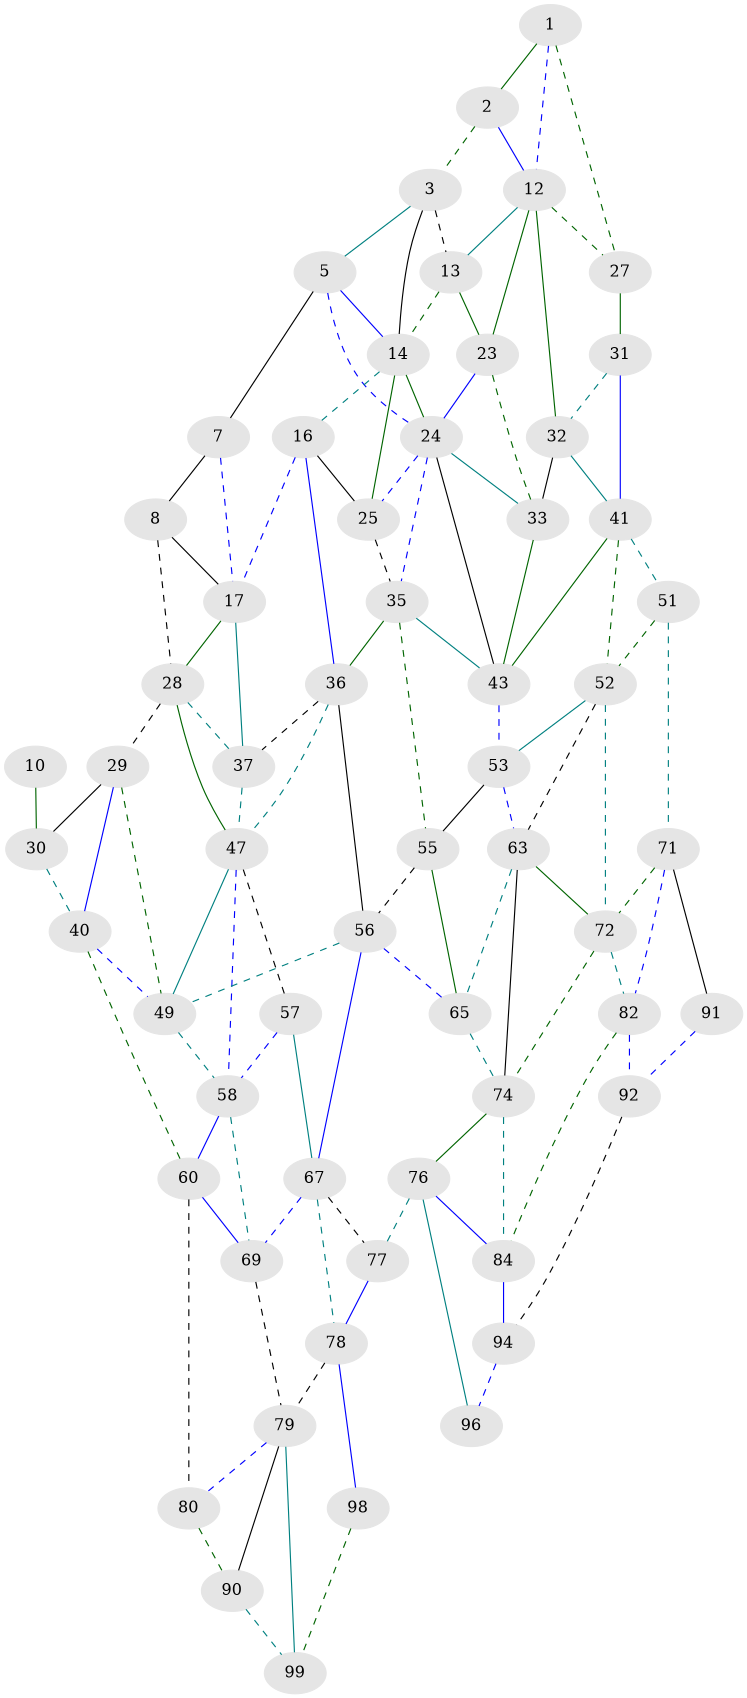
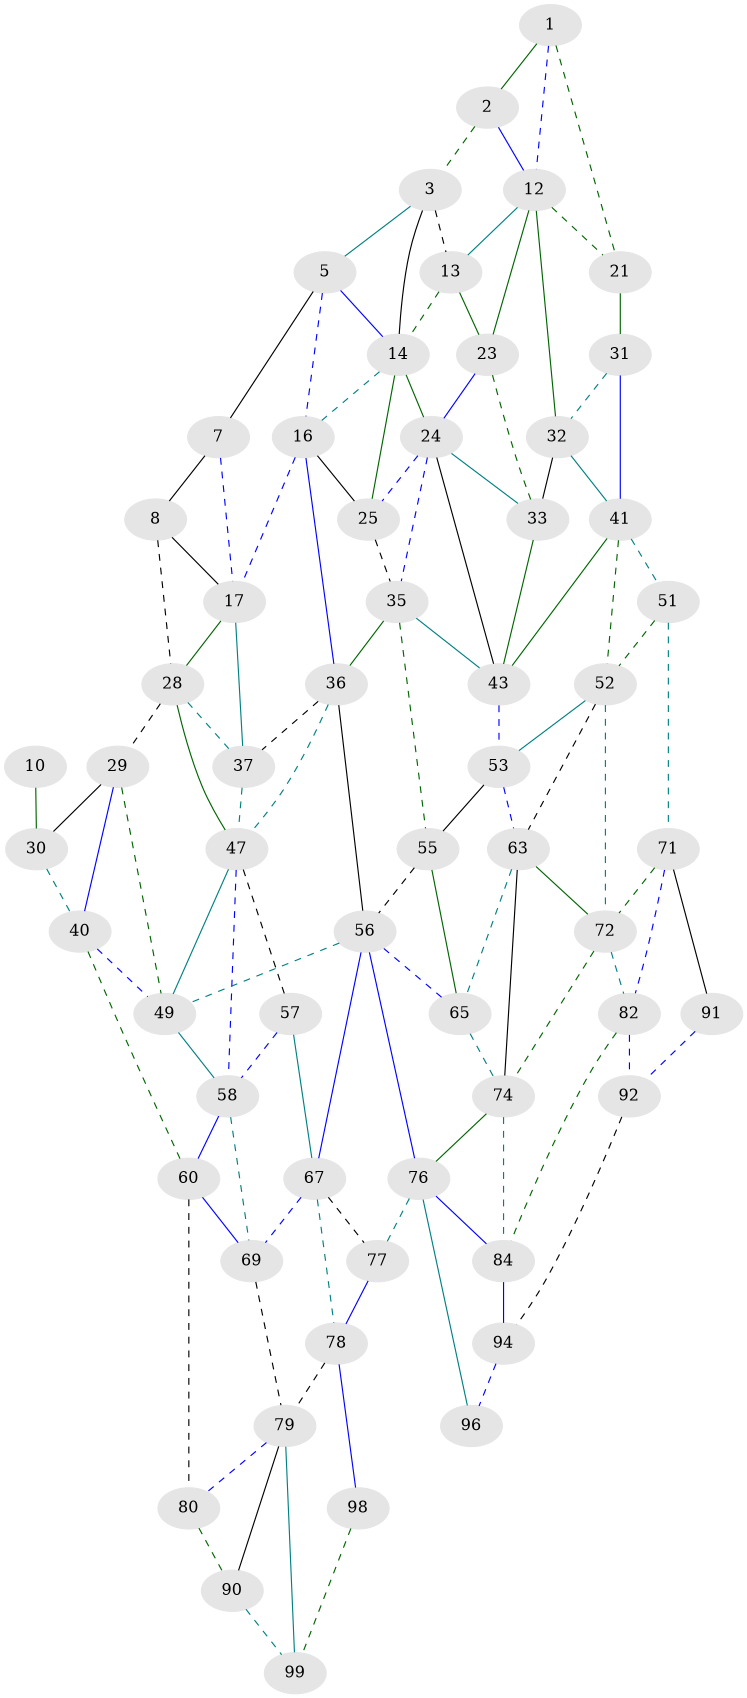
(620, 272) -> (620, 272)
(353, 368) -> (314, 355)
(196, 1055) -> (196, 1055)
none -> (392, 1055)
